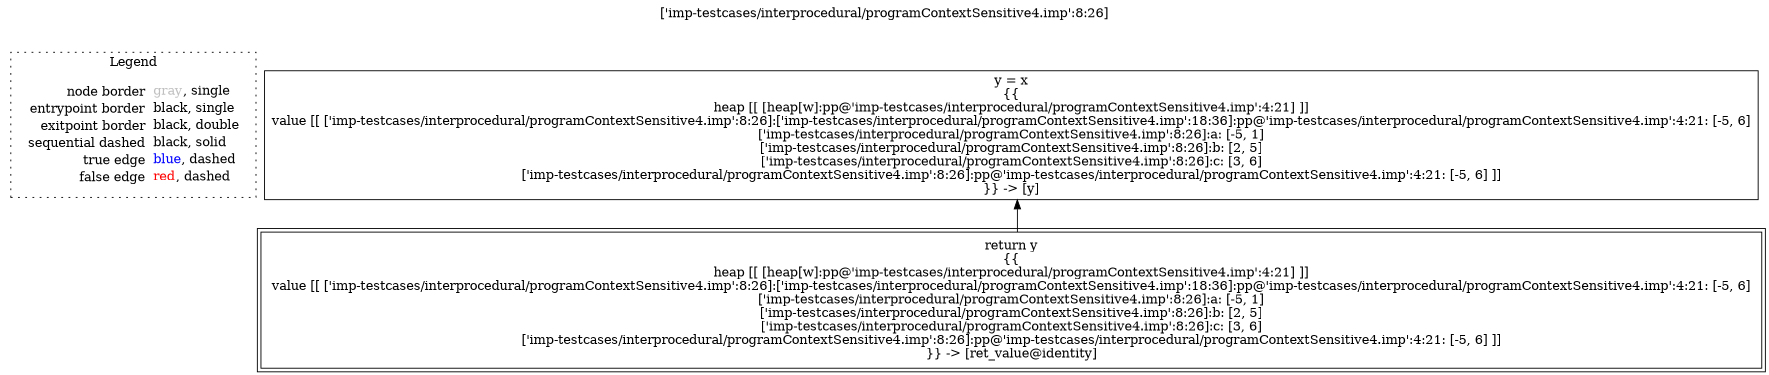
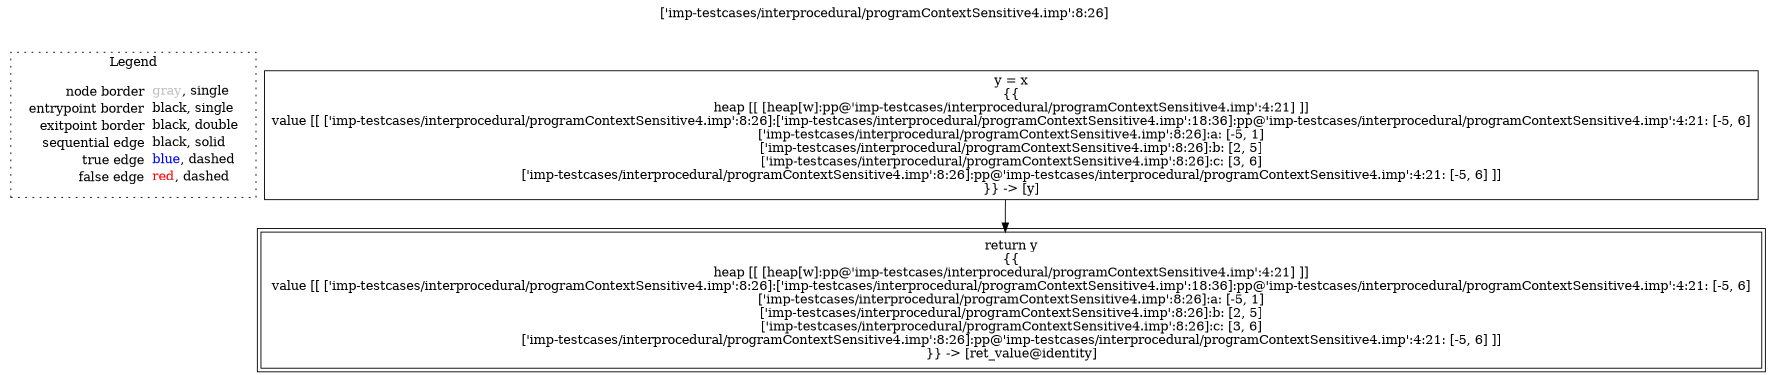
(89, 143) -> (96, 143)
(1017, 221) -> (1005, 211)
